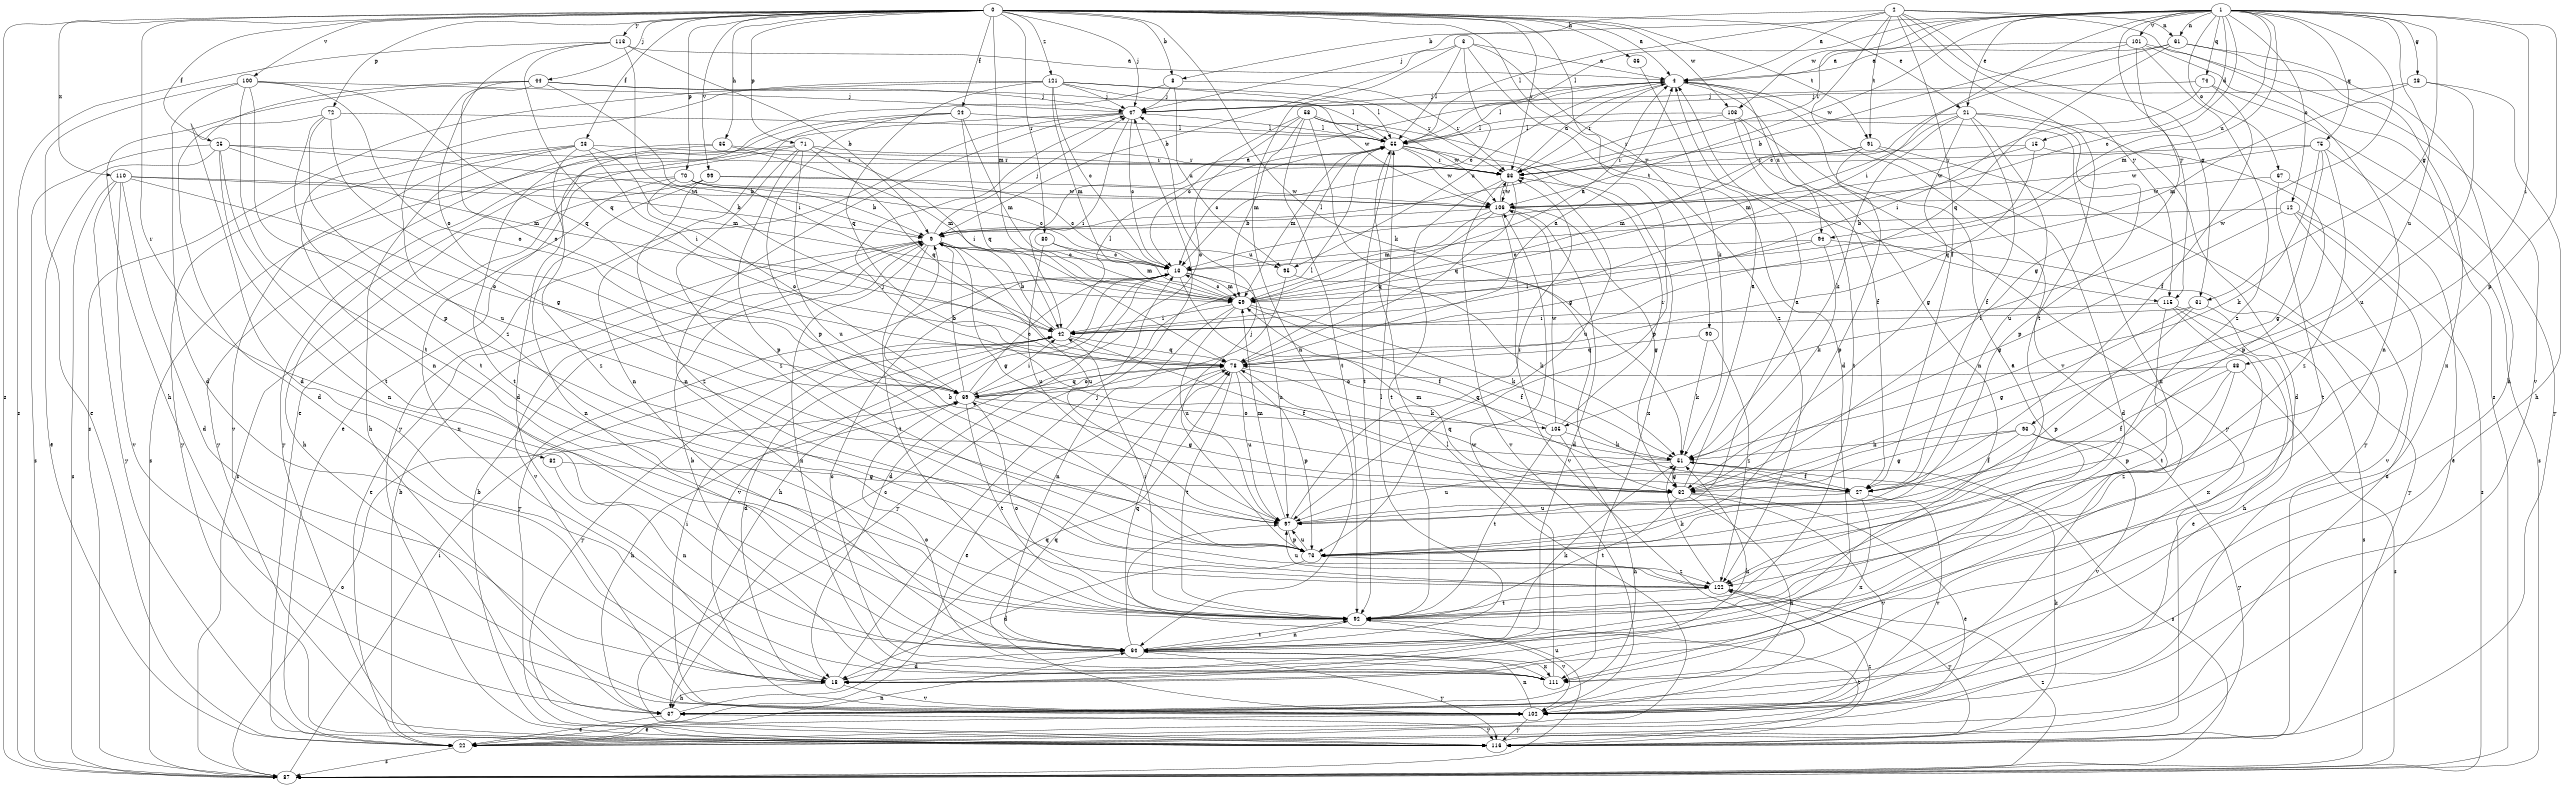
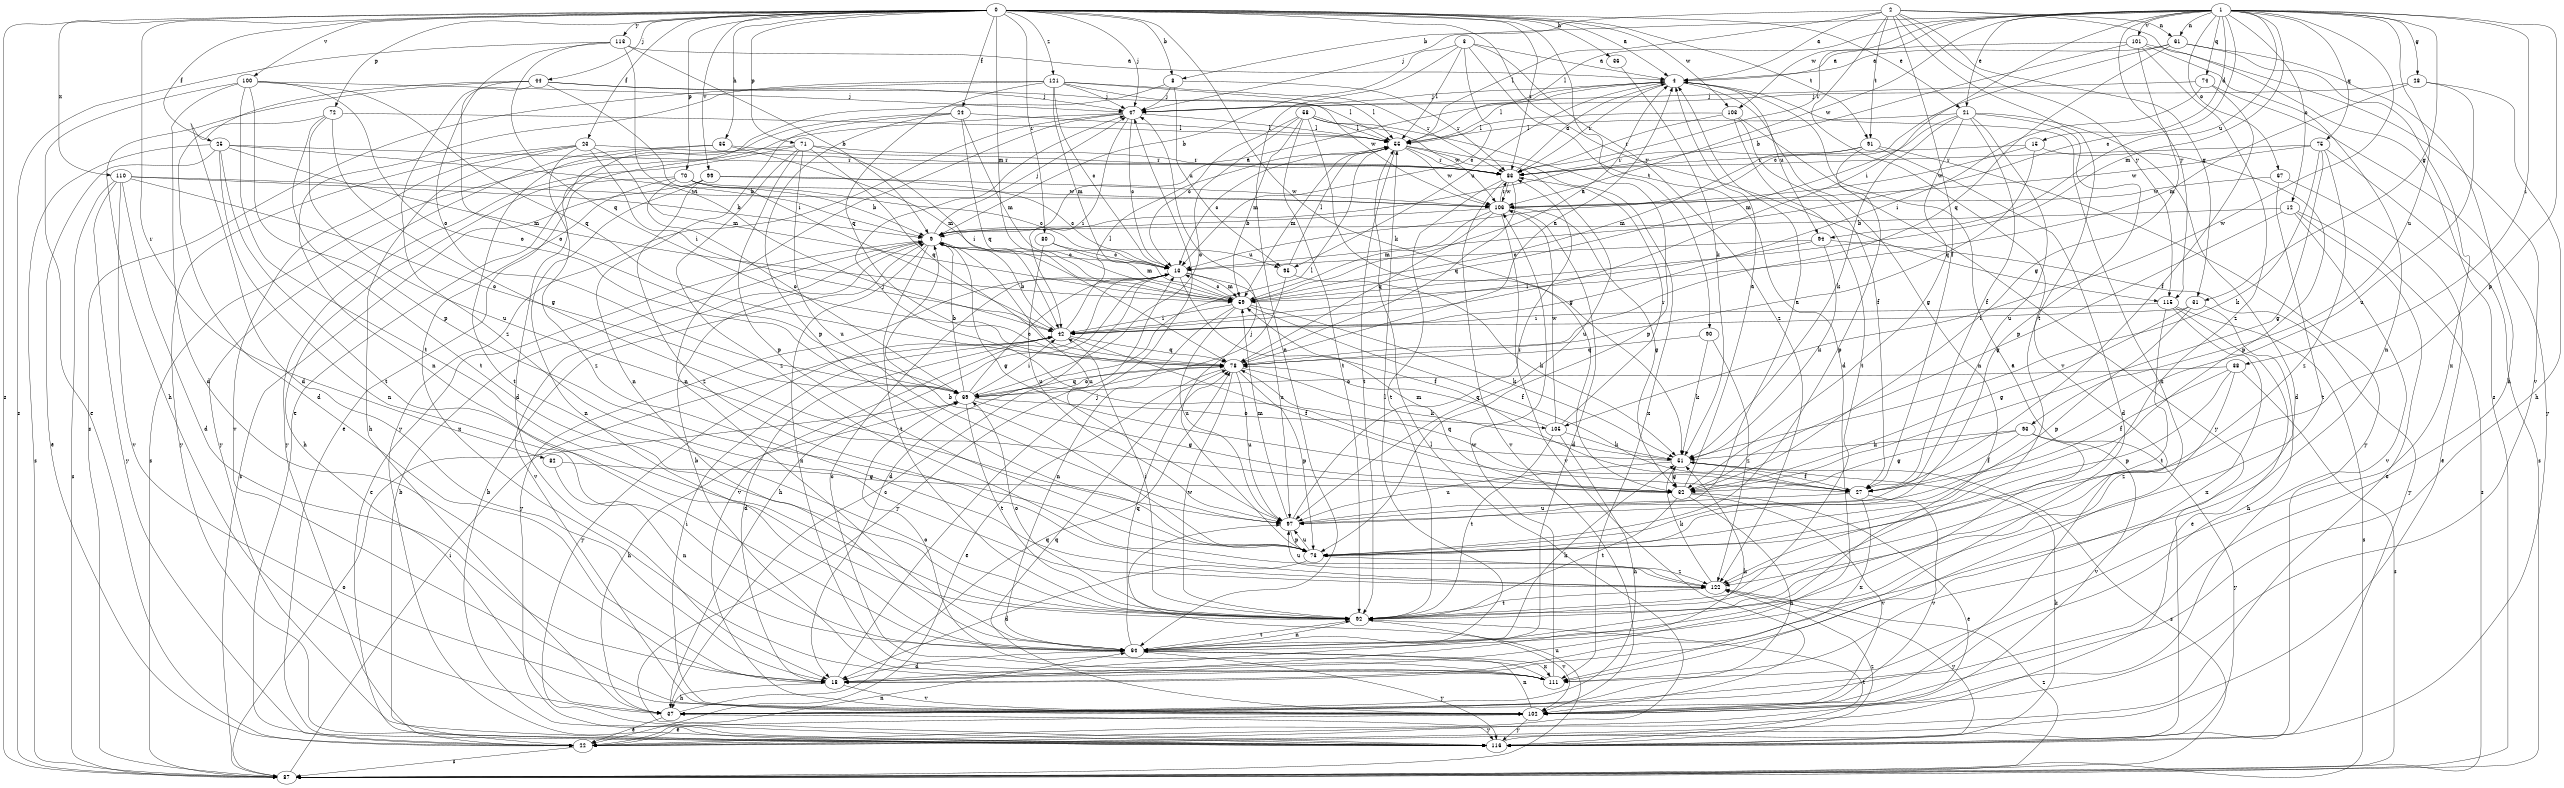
(1188, 493) -> (1190, 493)
